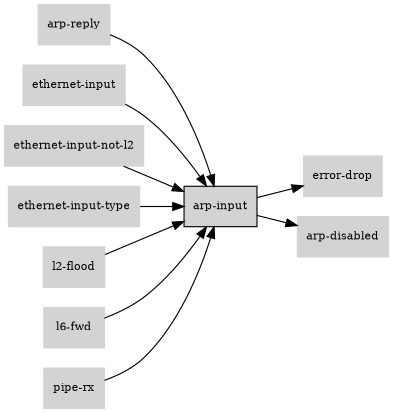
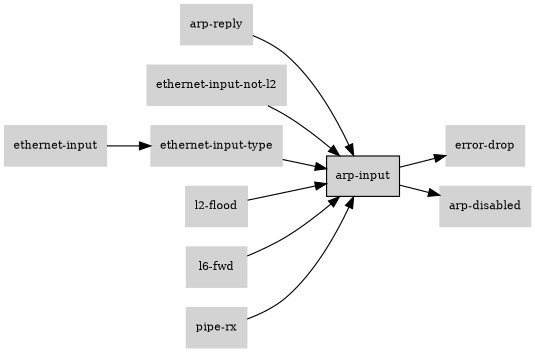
(167, 136) -> (123, 146)
